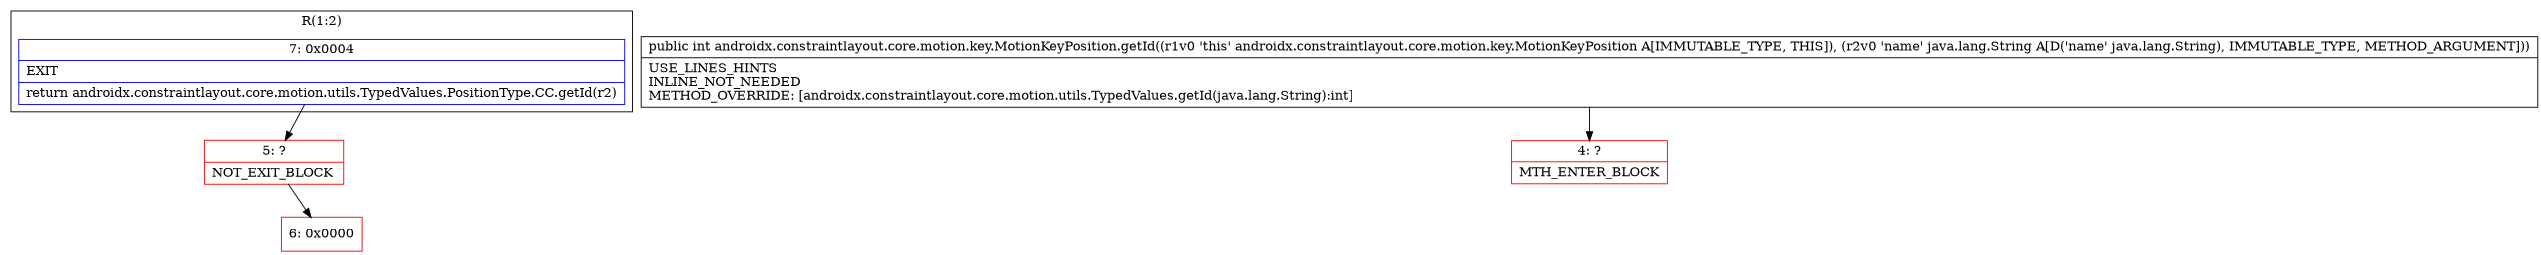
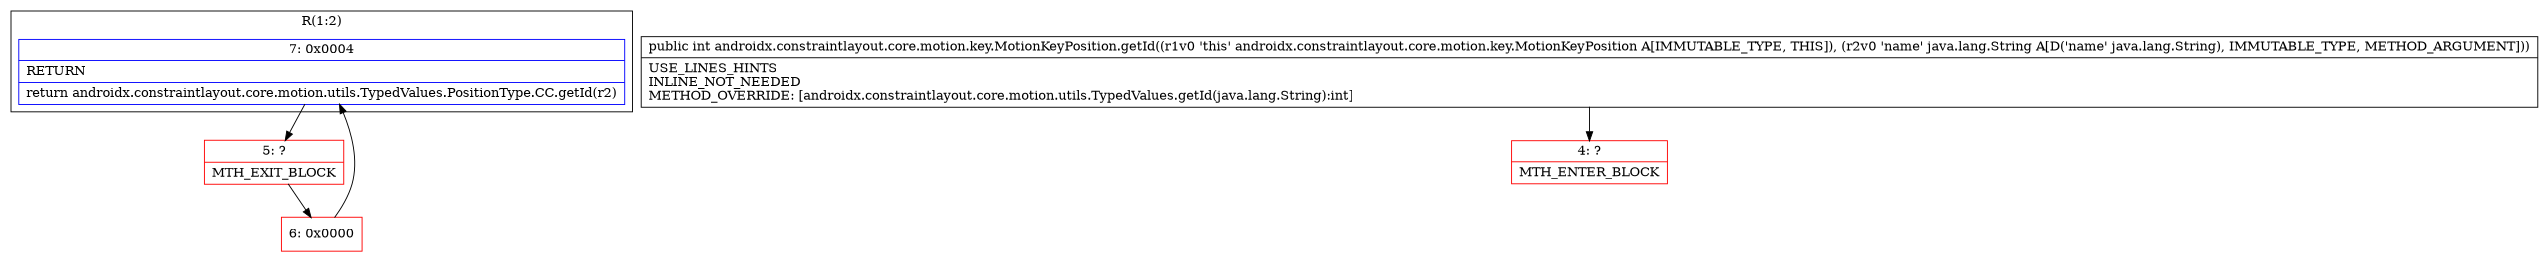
(42, 71) -> (56, 71)
none -> (355, 167)
(273, 173) -> (274, 173)
